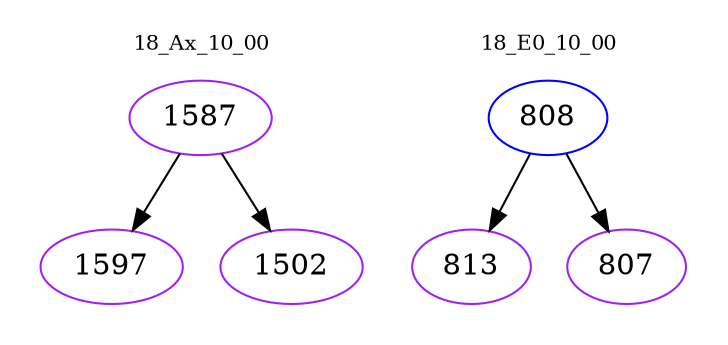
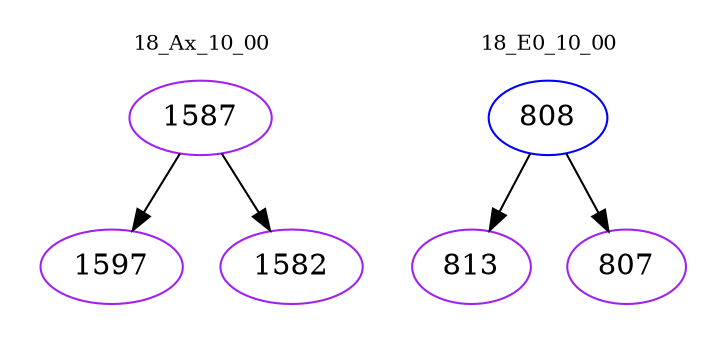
(292, 267) -> (292, 267)
